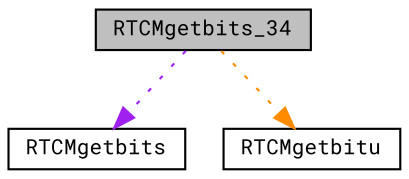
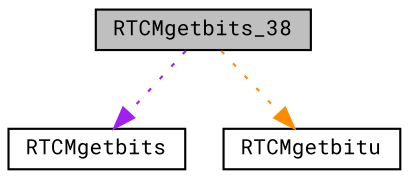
(203, 30) -> (203, 30)
